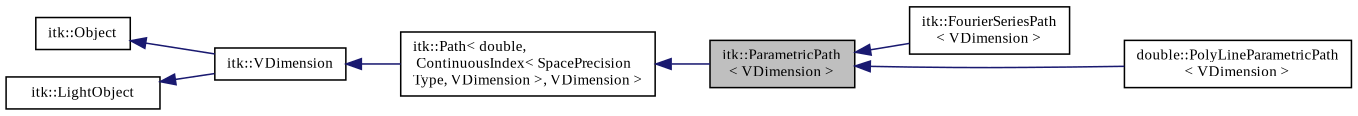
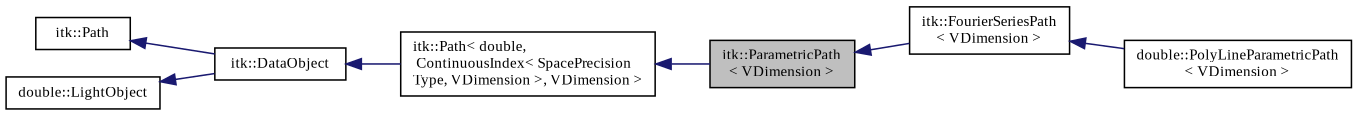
(83, 34) -> (83, 34)
(280, 64) -> (280, 64)
(997, 68) -> (1105, 46)
(83, 93) -> (83, 93)
